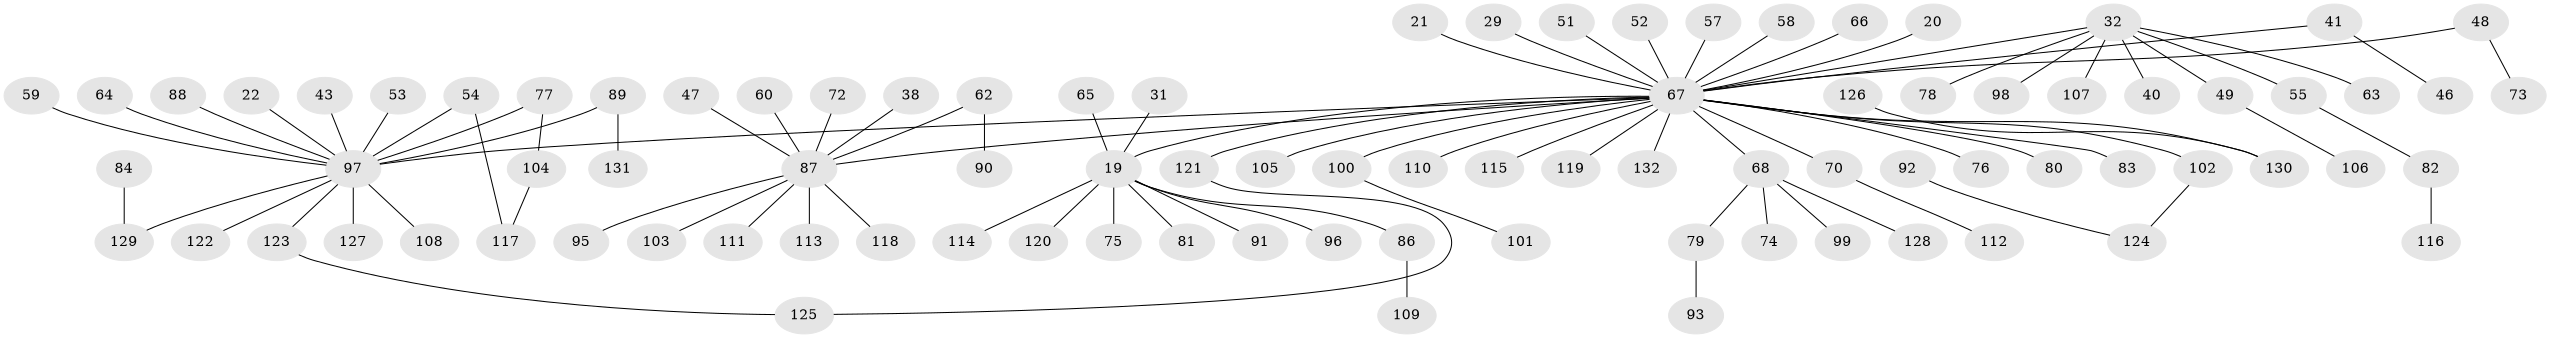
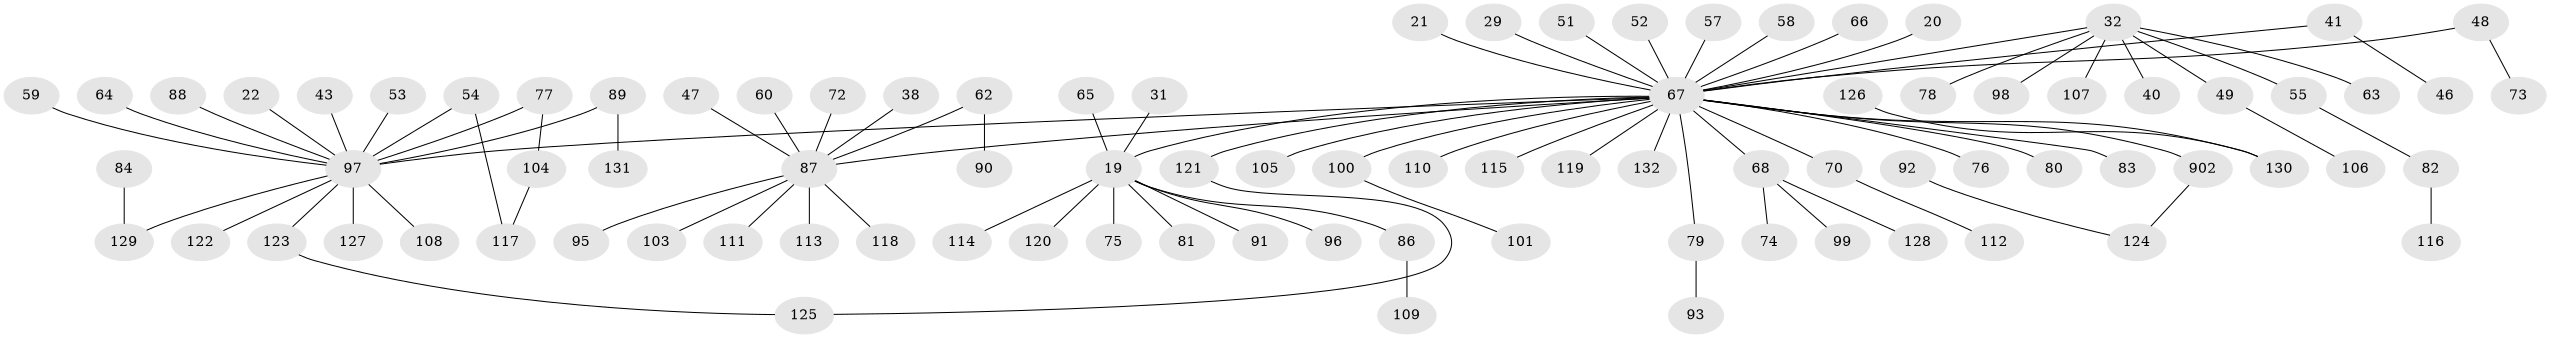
(2203, 169) -> (2203, 169)
(1729, 206) -> (1688, 169)
